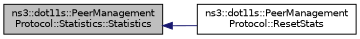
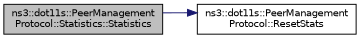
(185, 26) -> (175, 13)
